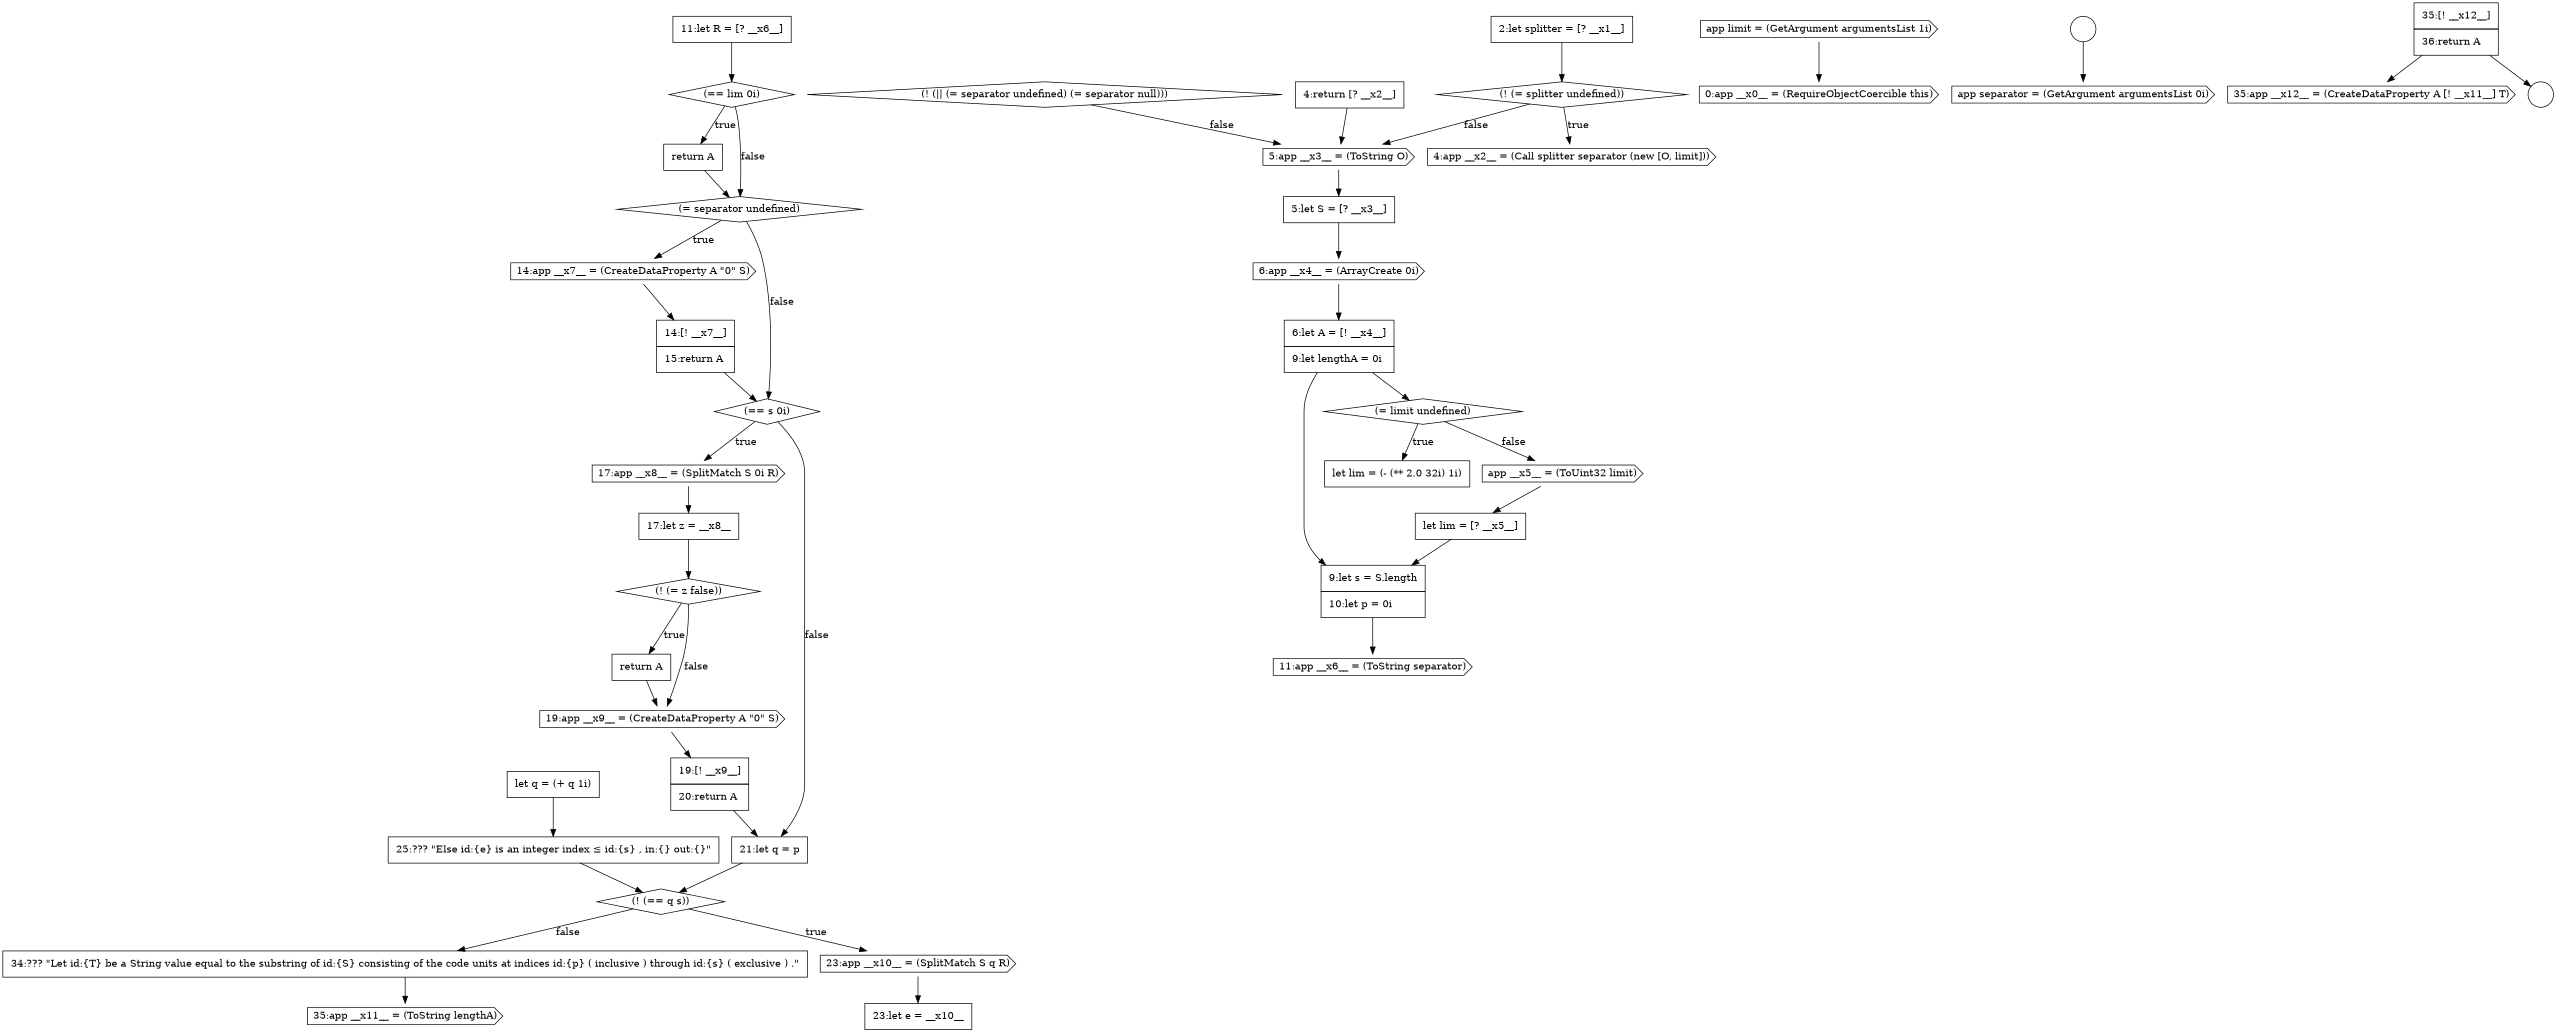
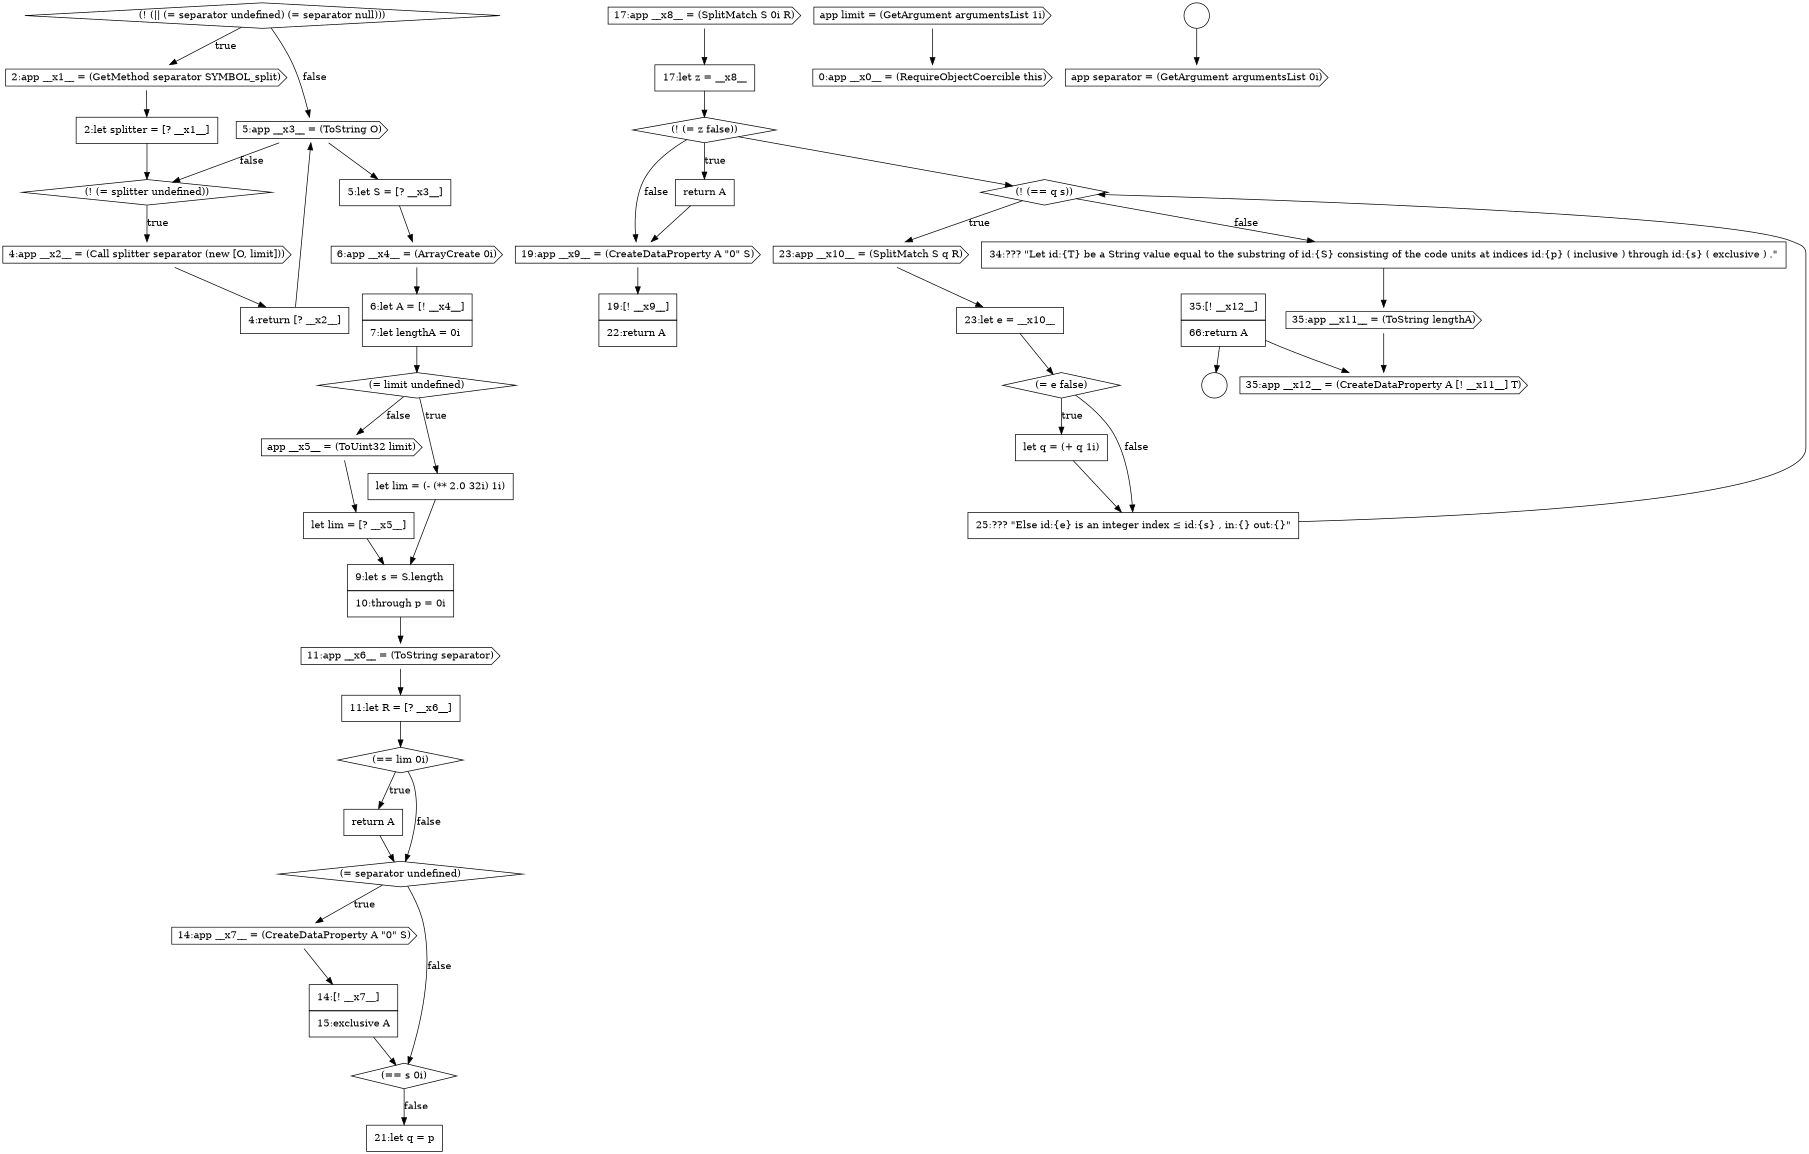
(2451, 42) -> (1218, 333)
none -> (146, 78)
(1460, 123) -> (229, 161)
none -> (217, 286)
none -> (1384, 349)
(694, 359) -> (353, 1024)
(1337, 359) -> (415, 333)
none -> (1061, 385)
(733, 439) -> none
(1304, 467) -> (424, 528)
(1361, 604) -> (401, 604)
none -> (401, 678)
(708, 797) -> (636, 333)
(743, 821) -> none
(714, 876) -> (872, 161)
